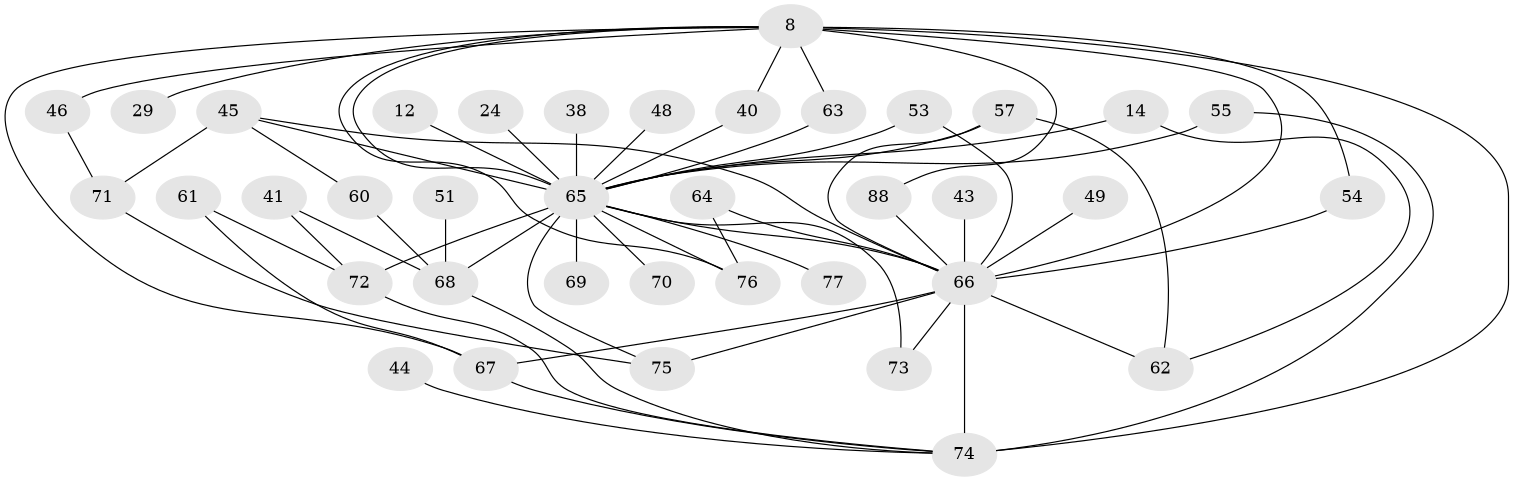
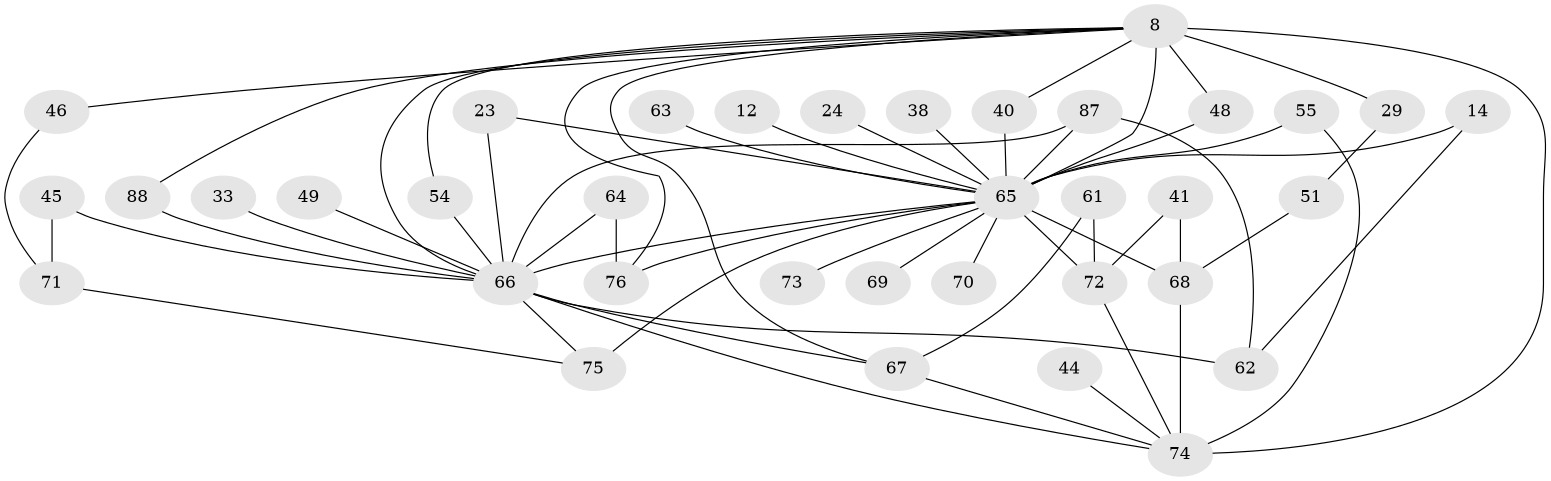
(812, 69) -> (1188, 69)
(919, 112) -> (485, 112)
(1005, 112) -> (1090, 112)
(345, 141) -> none
none -> (1341, 166)
(360, 198) -> none
(965, 198) -> (223, 198)
(834, 283) -> none
(932, 326) -> none
